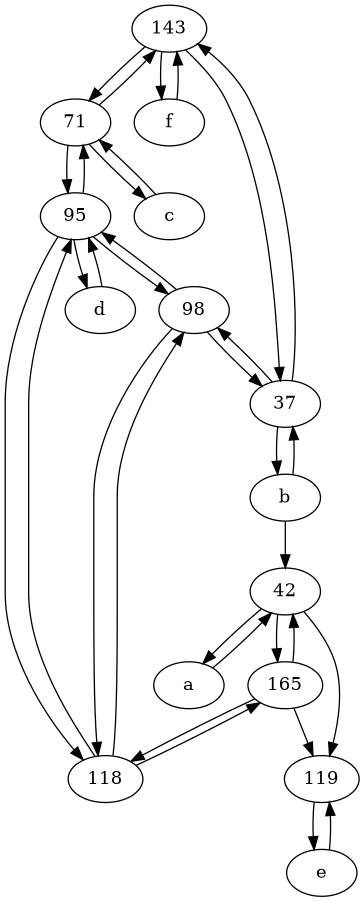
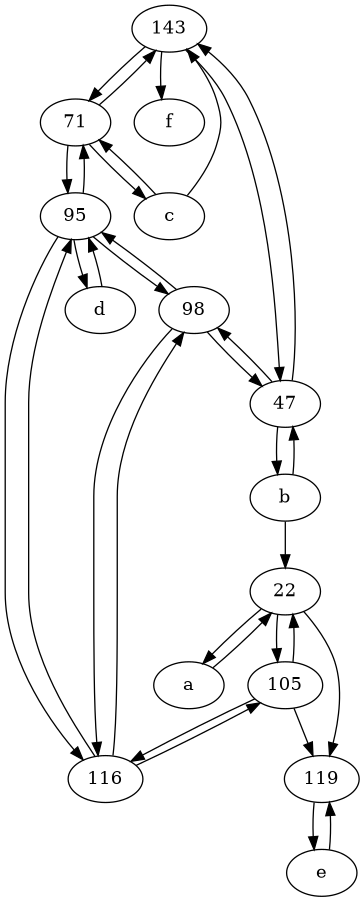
(178, 82) -> (220, 129)
(285, 404) -> (285, 404)
(285, 591) -> (285, 591)
(285, 685) -> (285, 685)
(106, 779) -> (106, 779)
